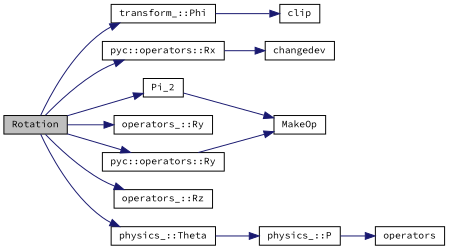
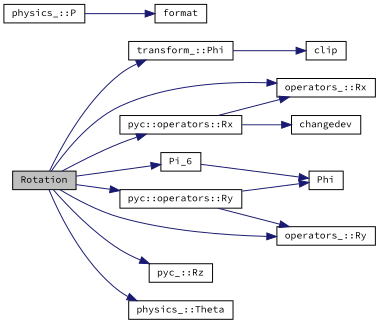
(163, 88) -> (181, 162)
none -> (326, 88)
(300, 125) -> (326, 180)
(163, 199) -> (181, 273)
none -> (249, 216)
(232, 236) -> none
(410, 236) -> (181, 14)
